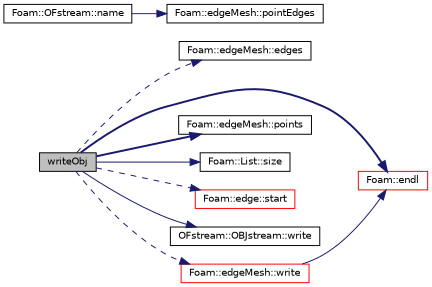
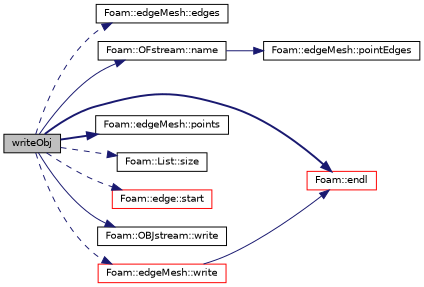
none -> (73, 94)
(143, 162) -> (84, 151)
(245, 236) -> (162, 236)
